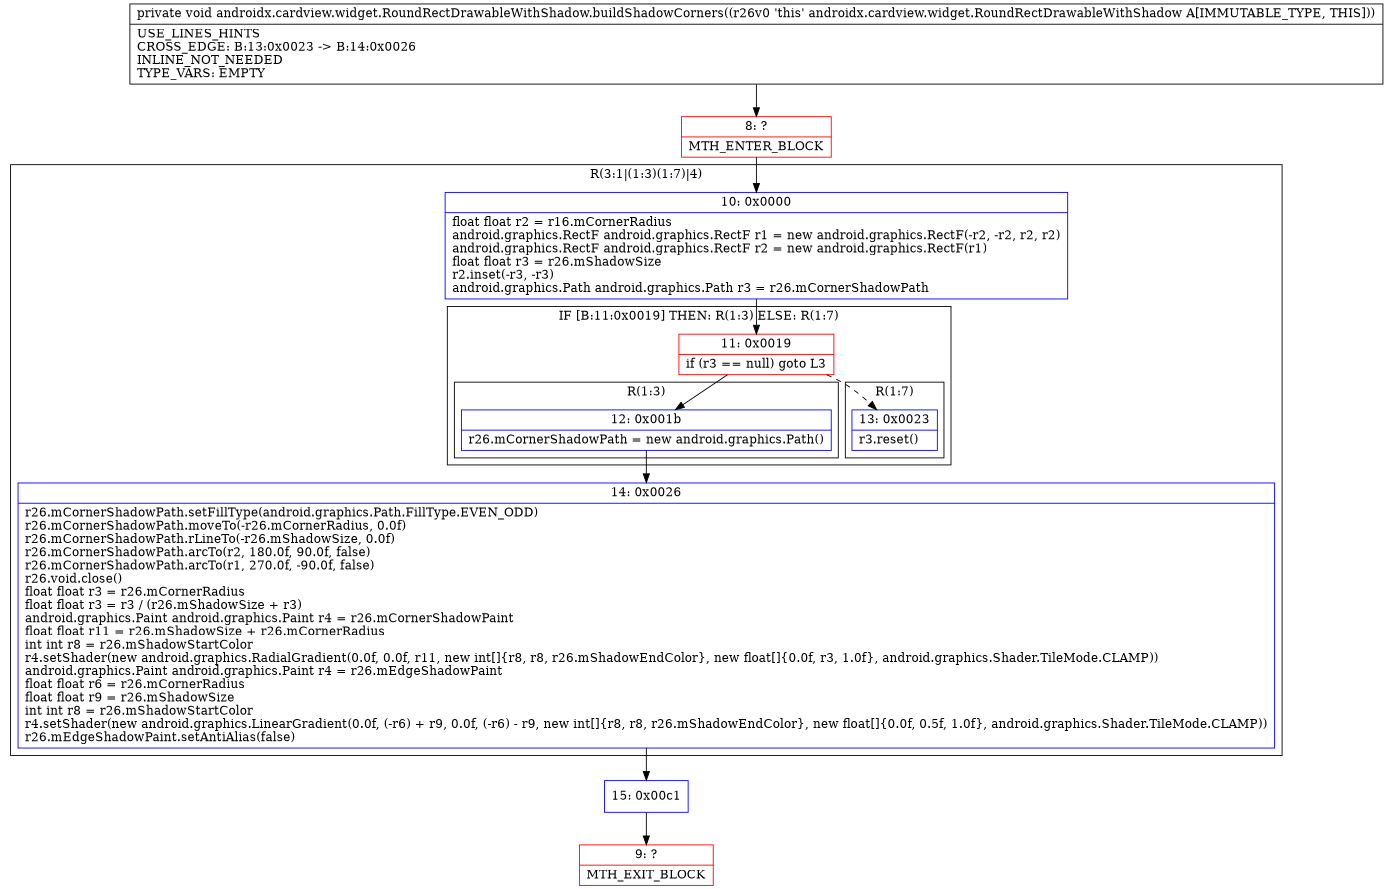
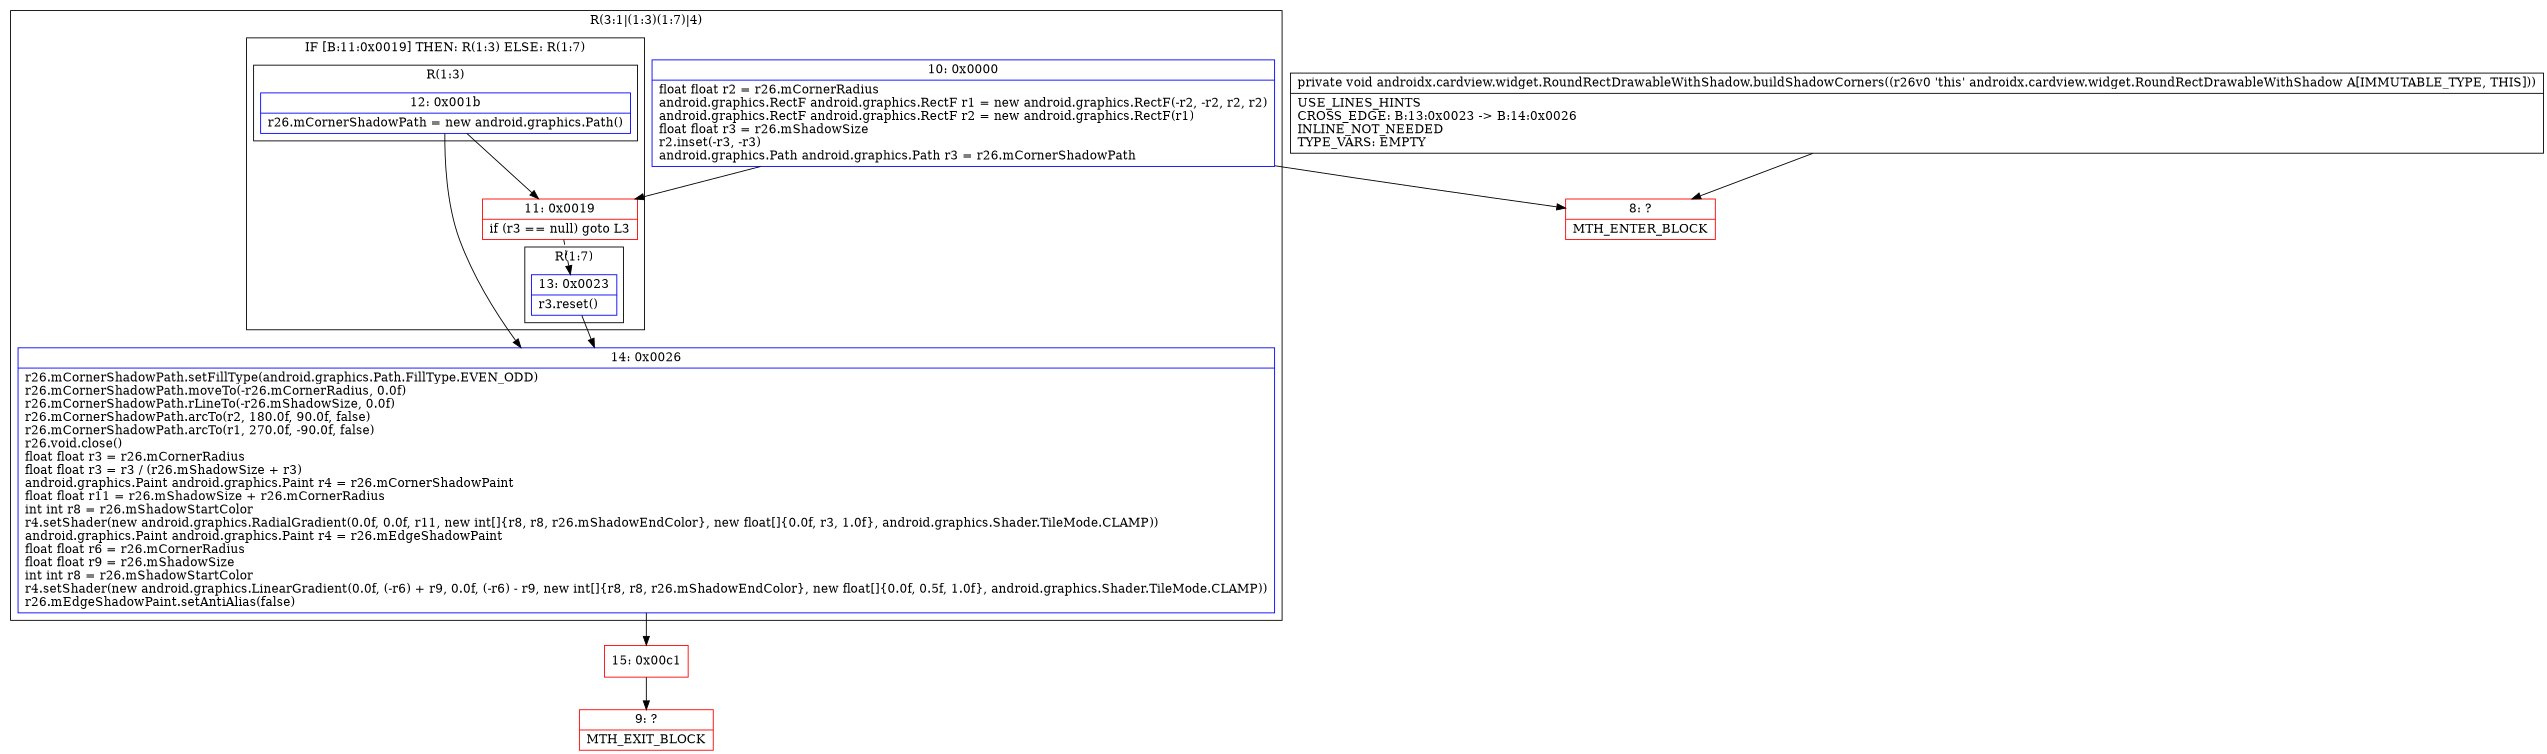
(756, 170) -> (1416, 187)
(562, 222) -> (769, 90)
none -> (586, 327)
(705, 390) -> (499, 163)
(646, 796) -> (646, 661)
